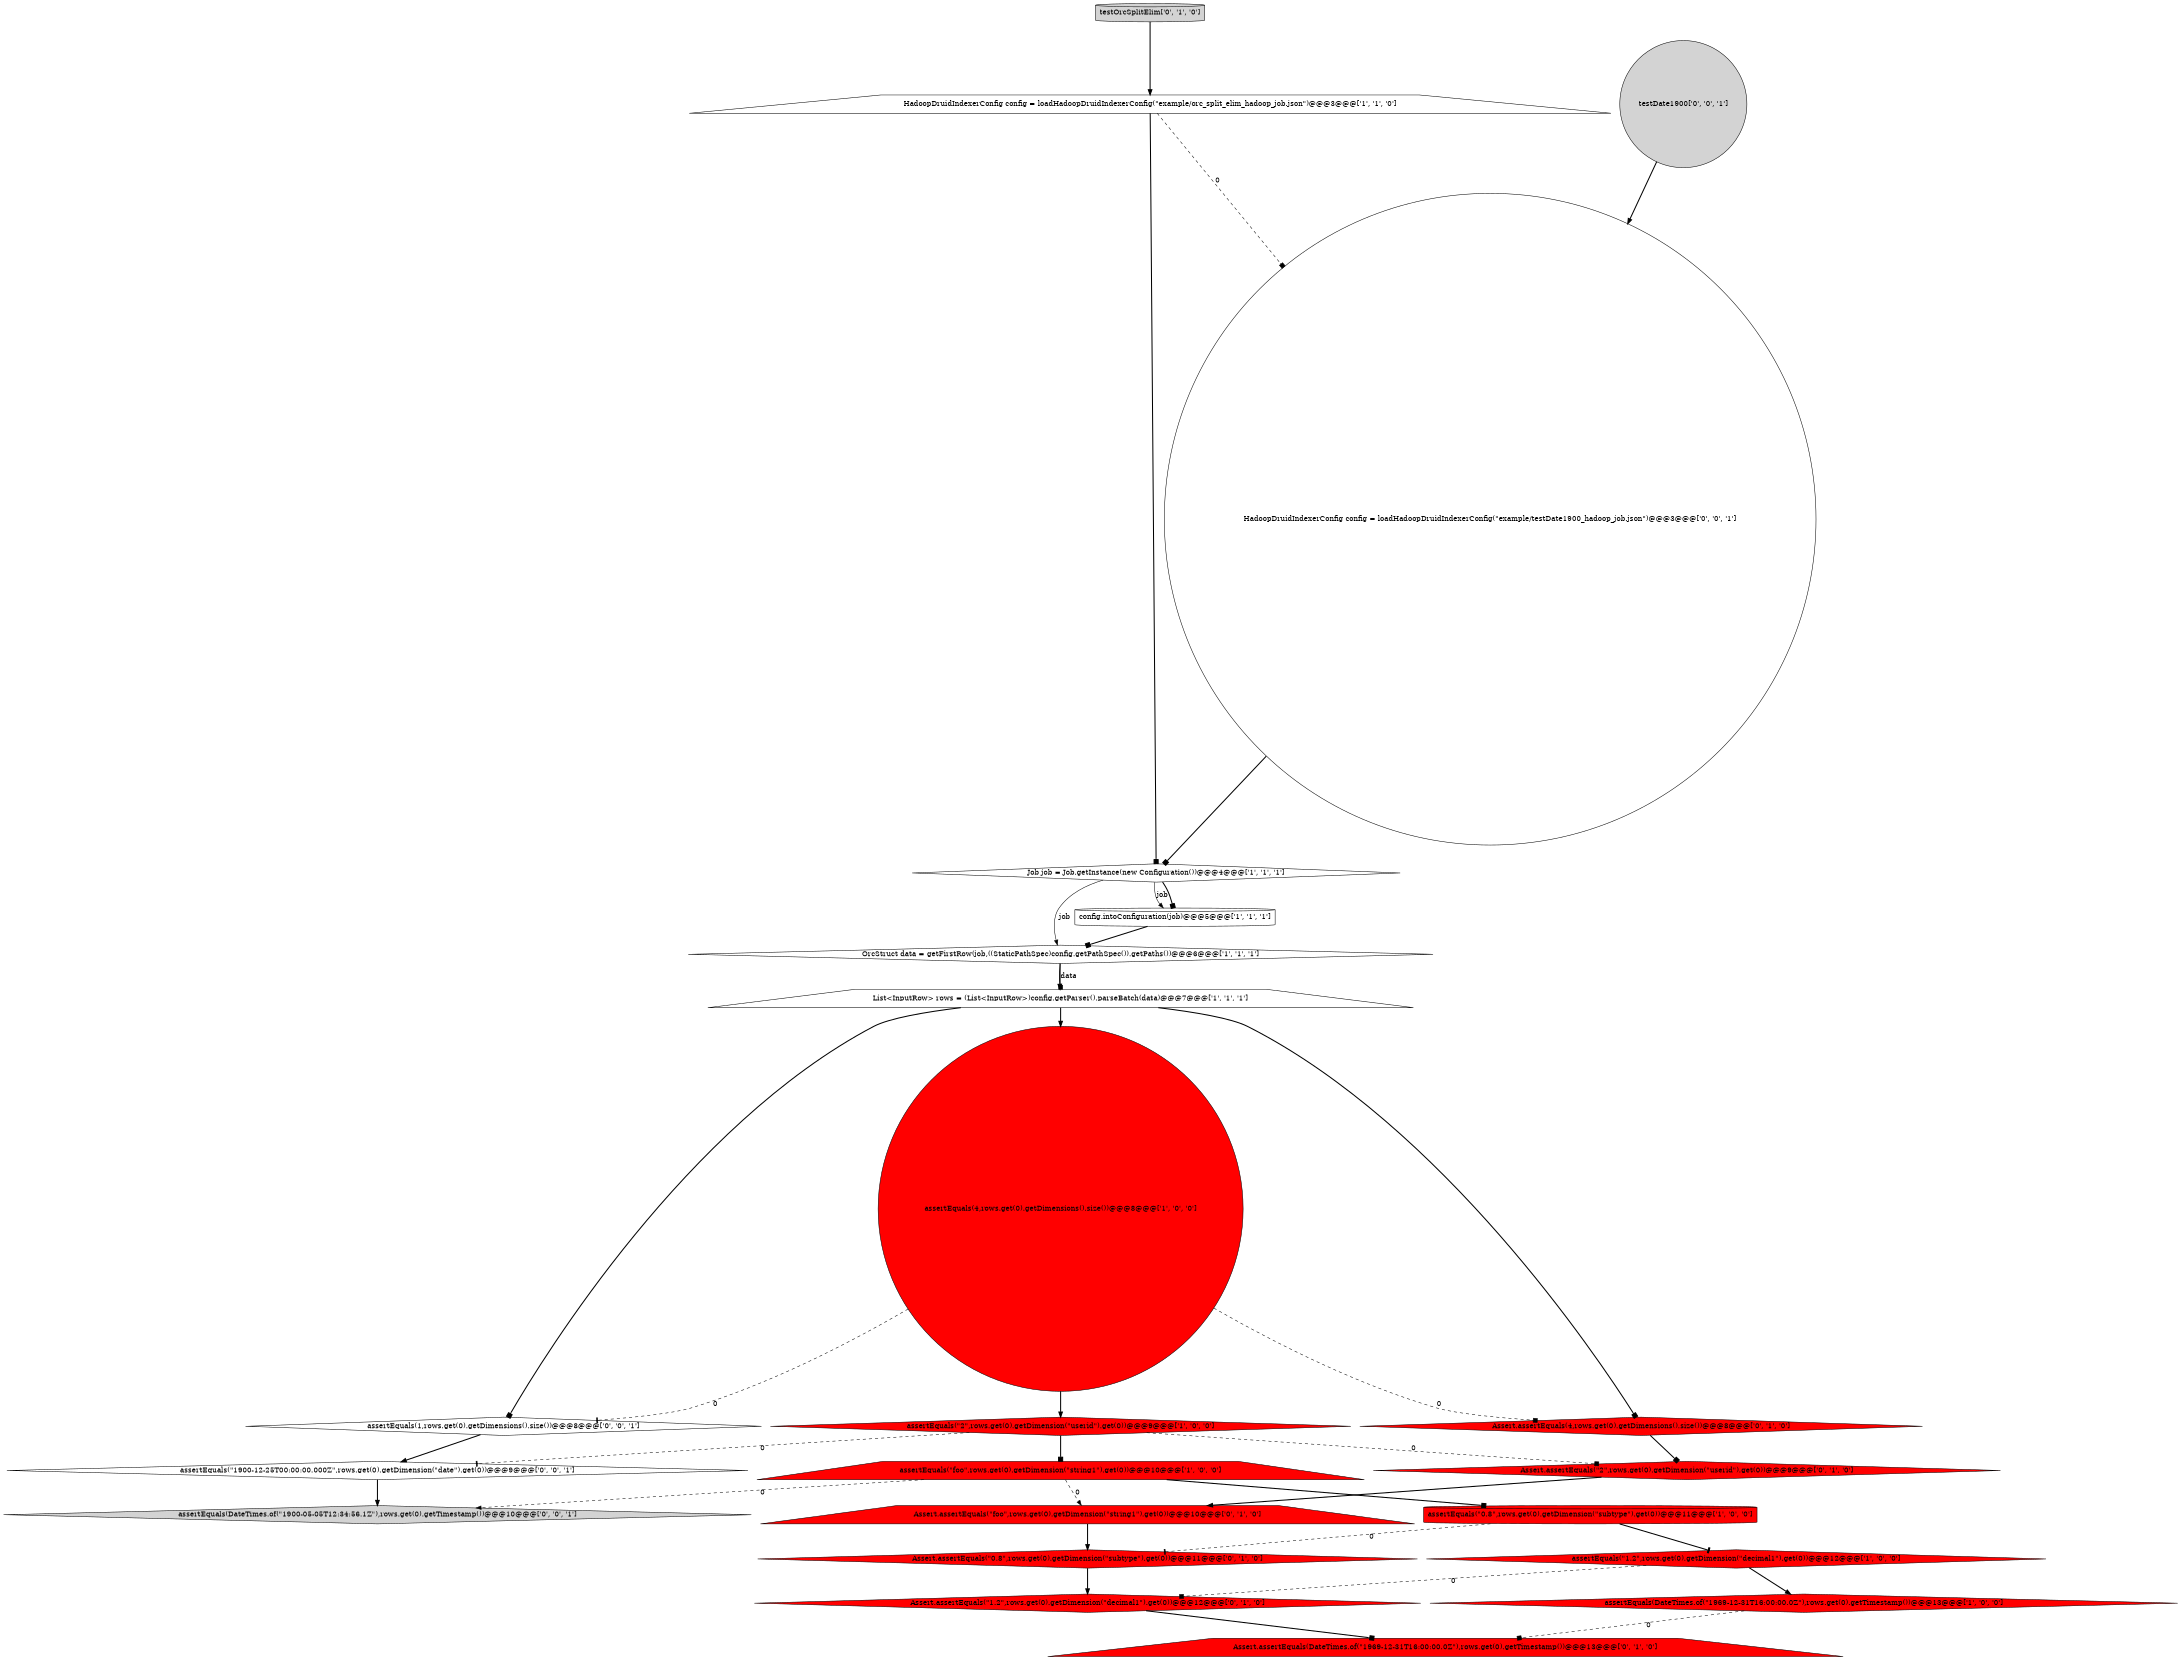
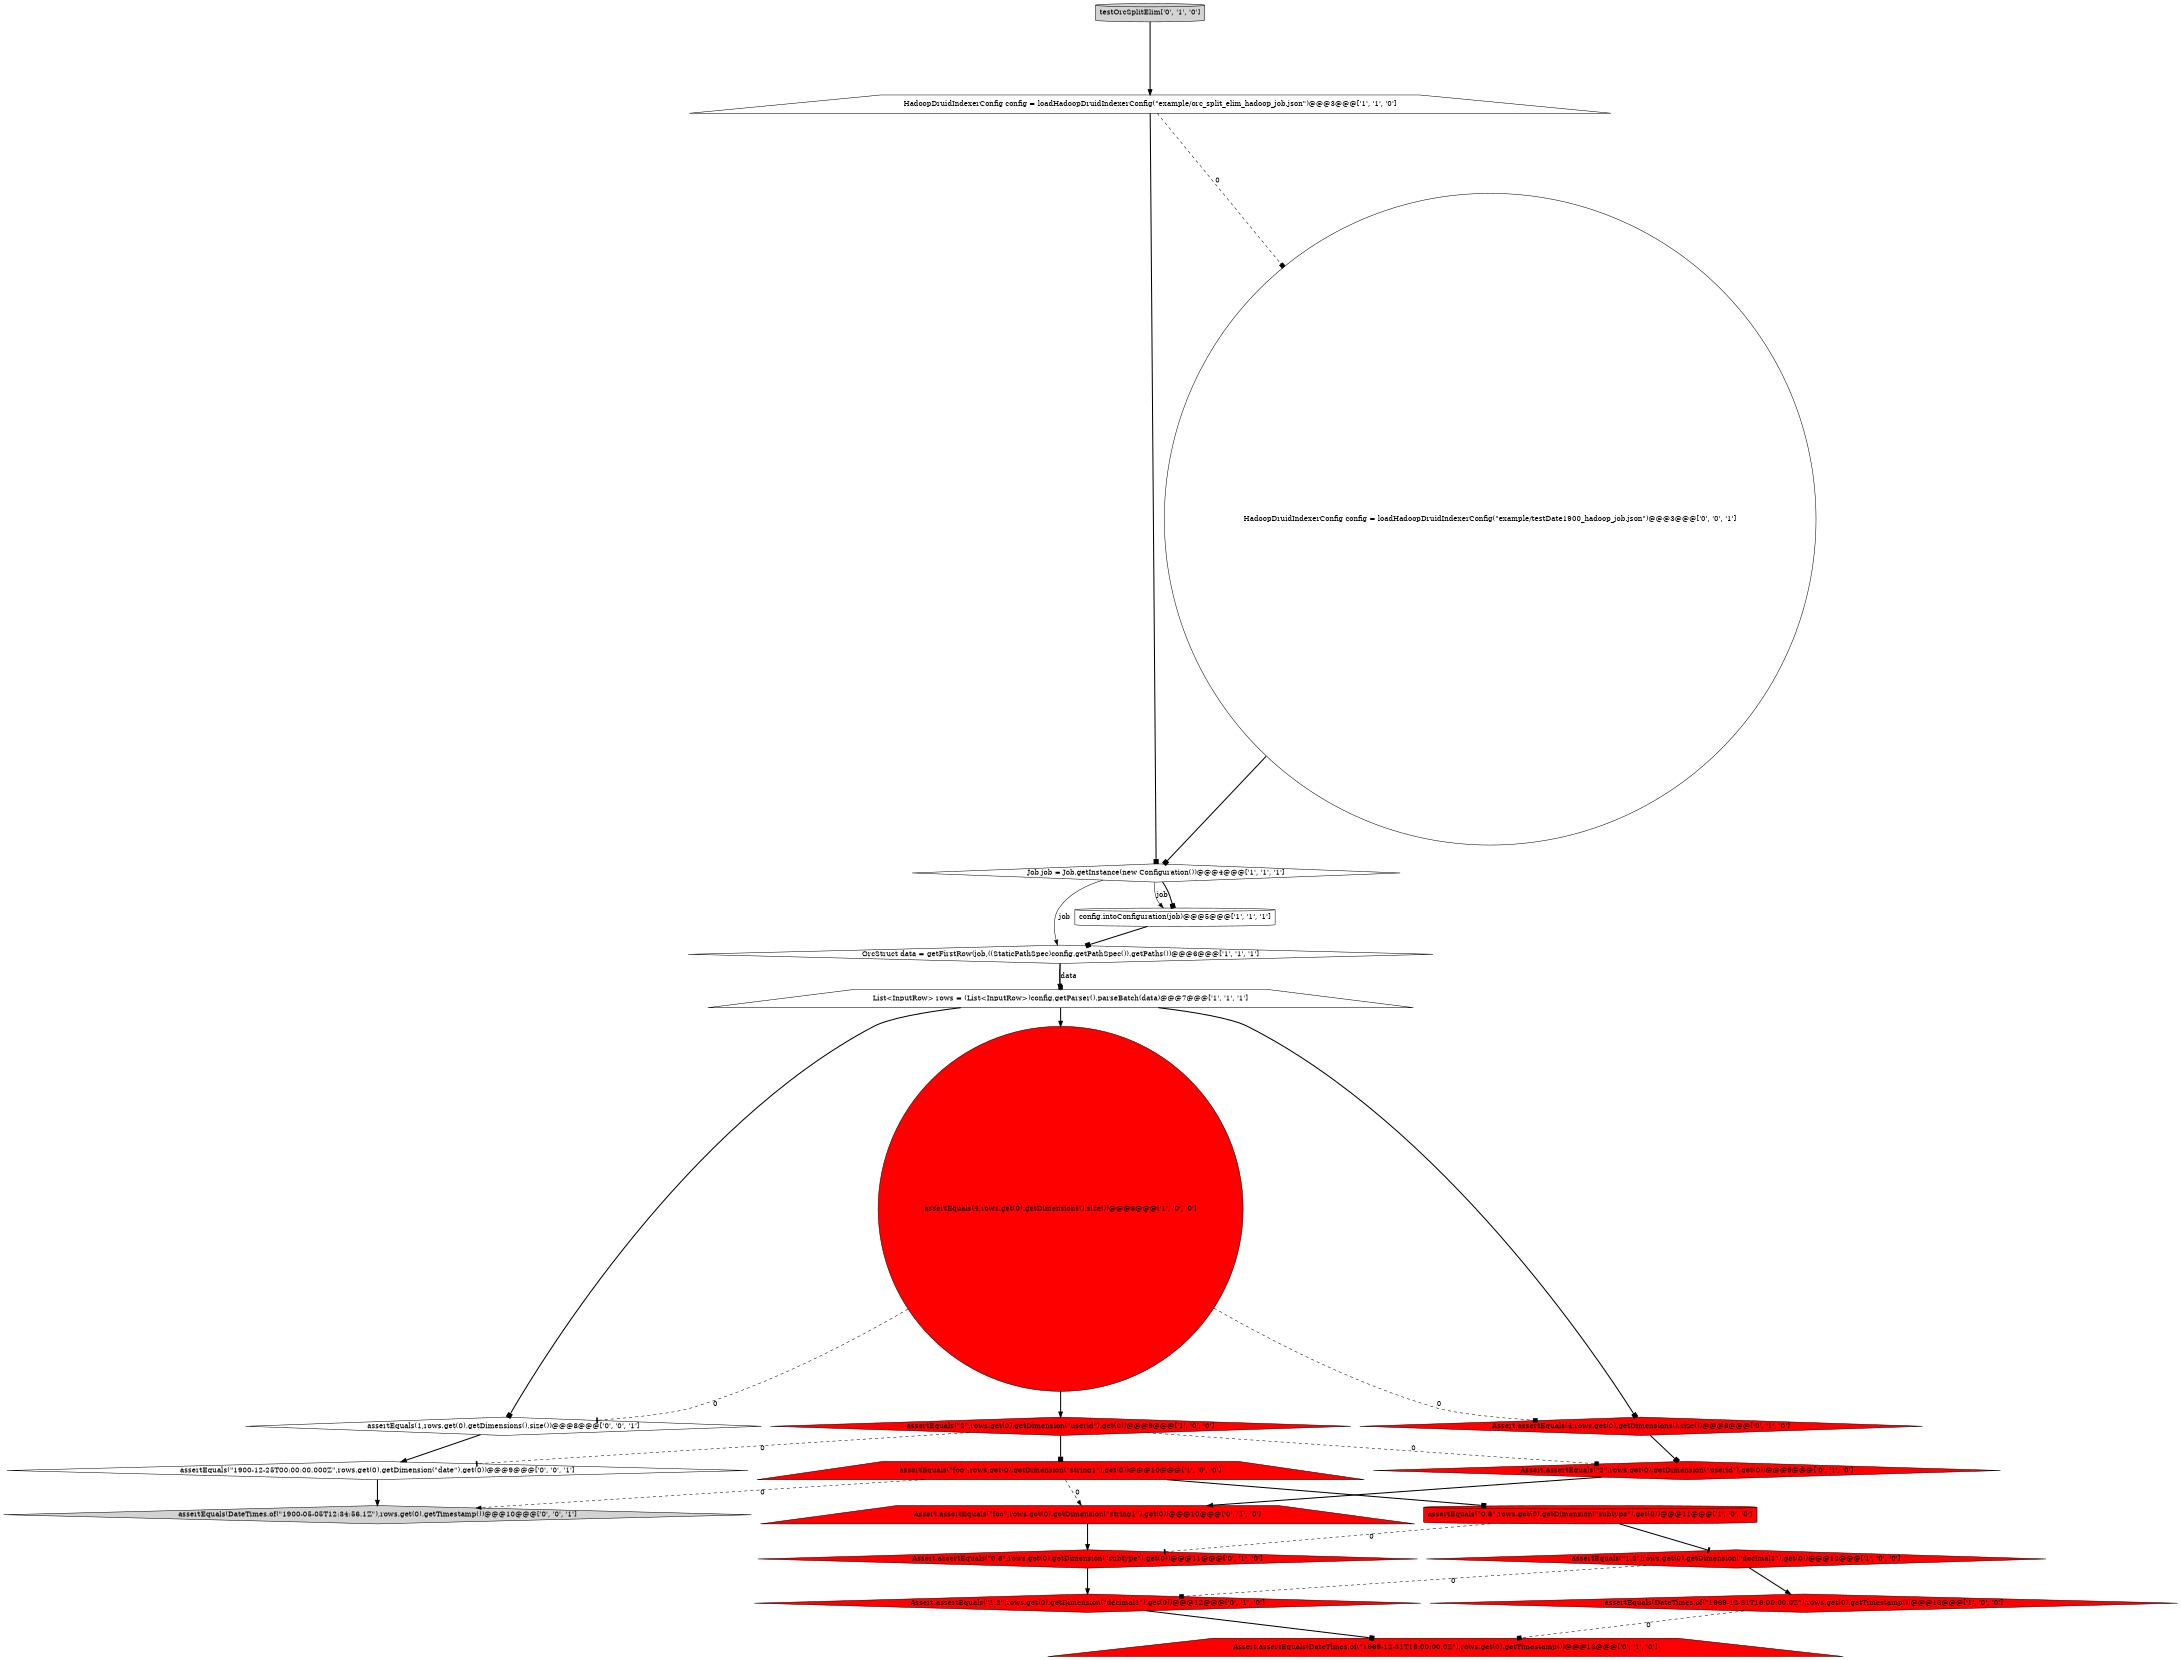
(1683, 104) -> none
